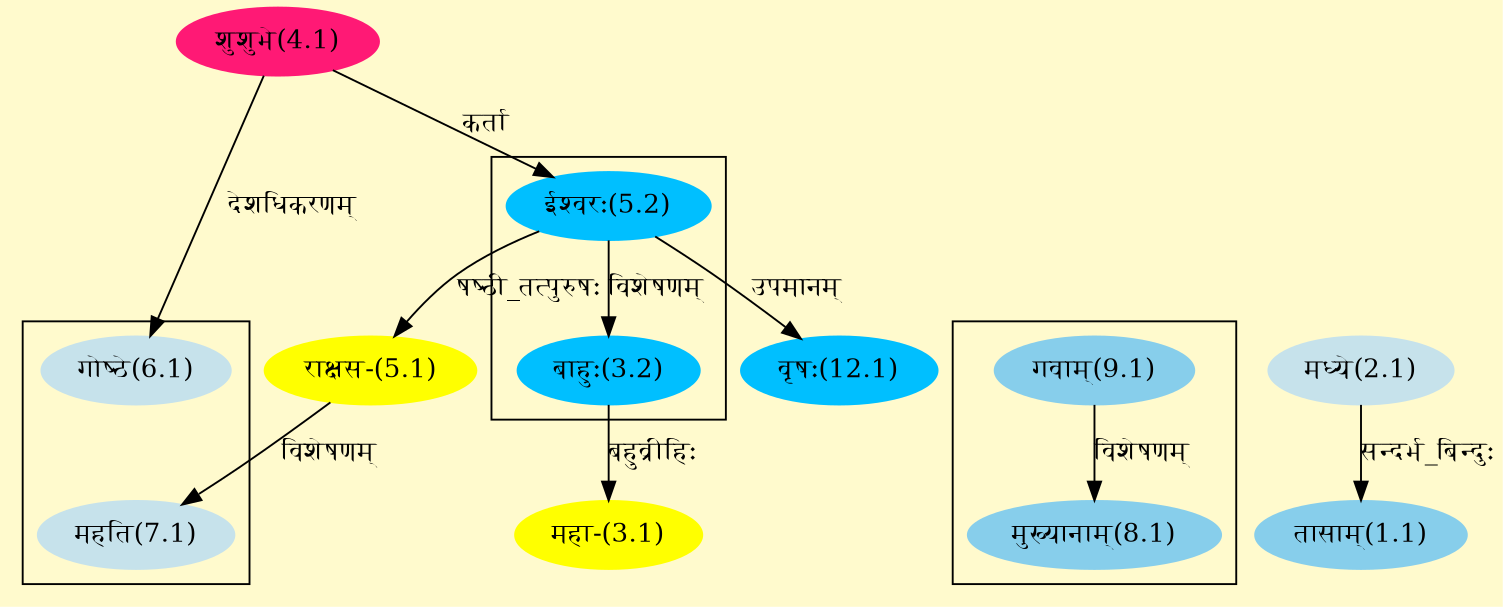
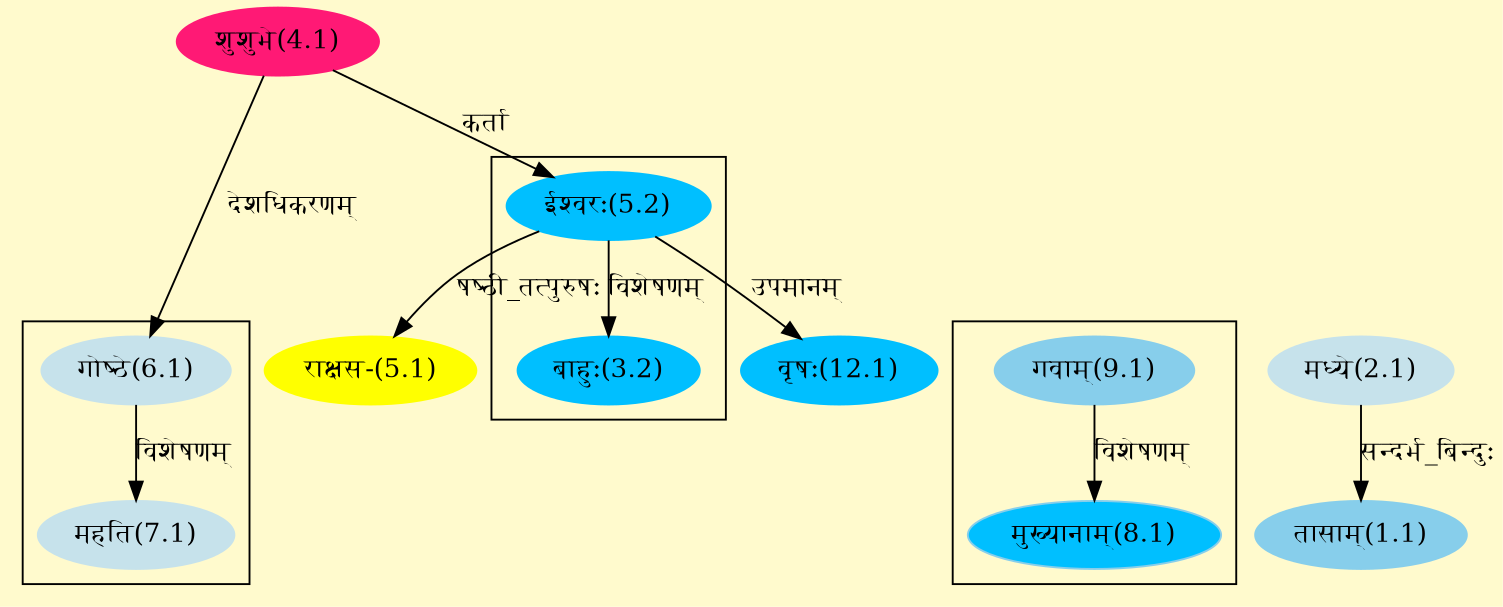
(265, 449) -> (136, 443)
(609, 535) -> none
(1094, 535) -> (1094, 535)
